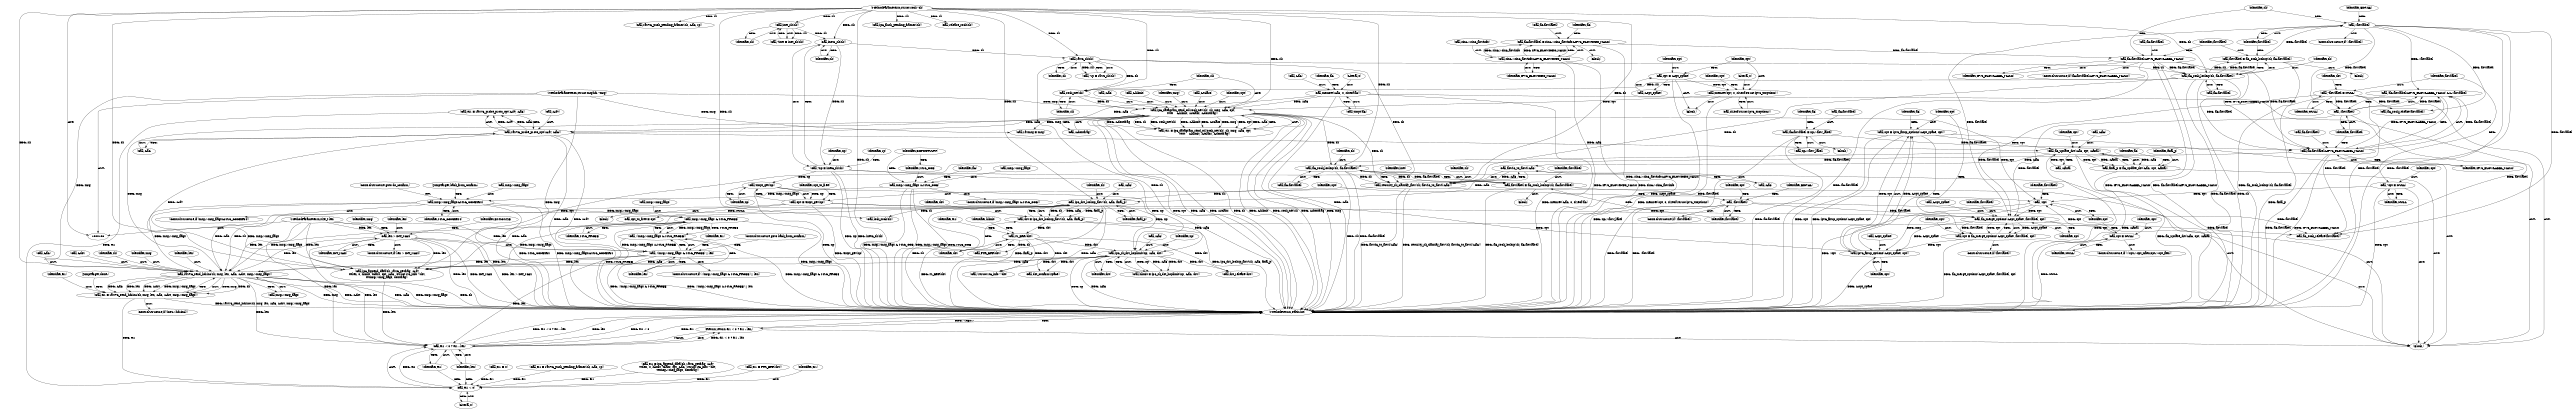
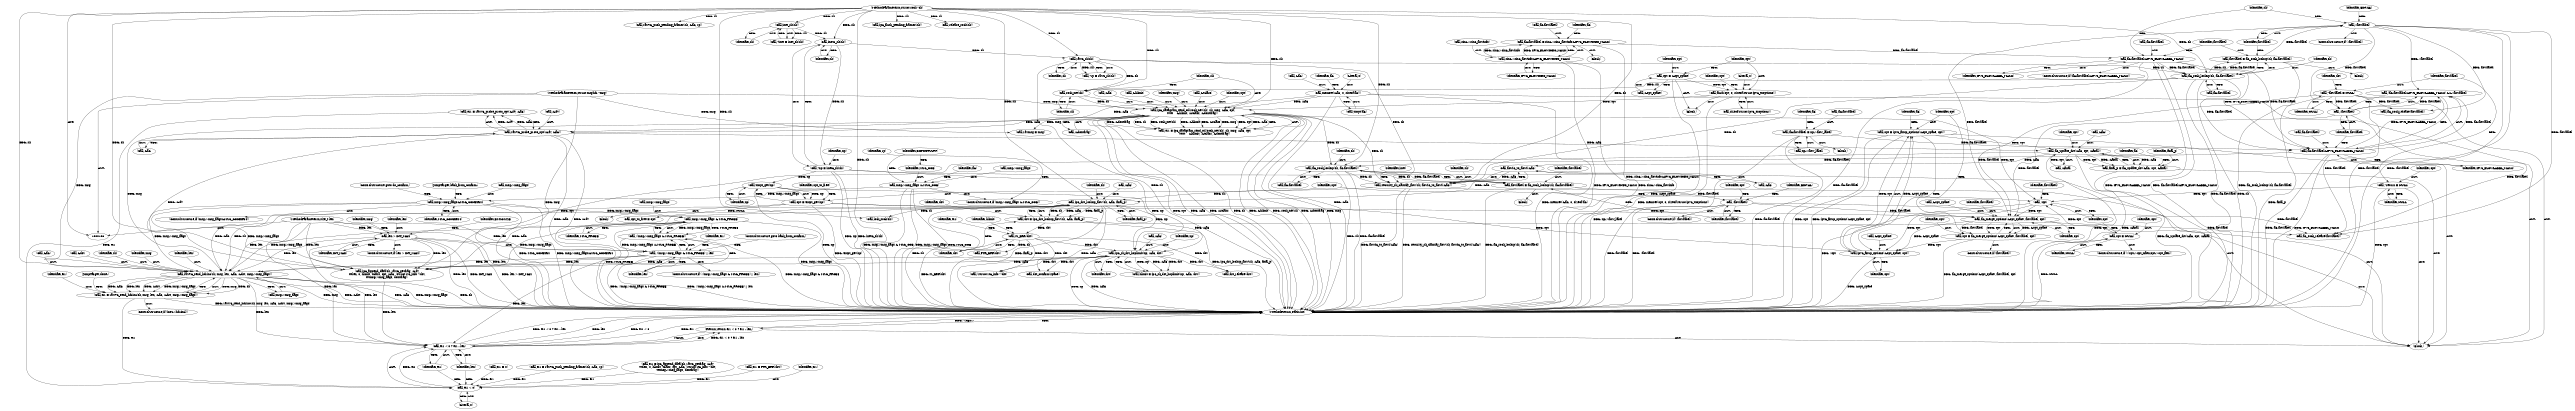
(1743, 93) -> (1743, 93)
(2070, 160) -> (2070, 160)
(864, 164) -> (988, 157)
(2393, 185) -> (2393, 185)
(428, 194) -> (428, 194)
(1914, 228) -> (1914, 228)
